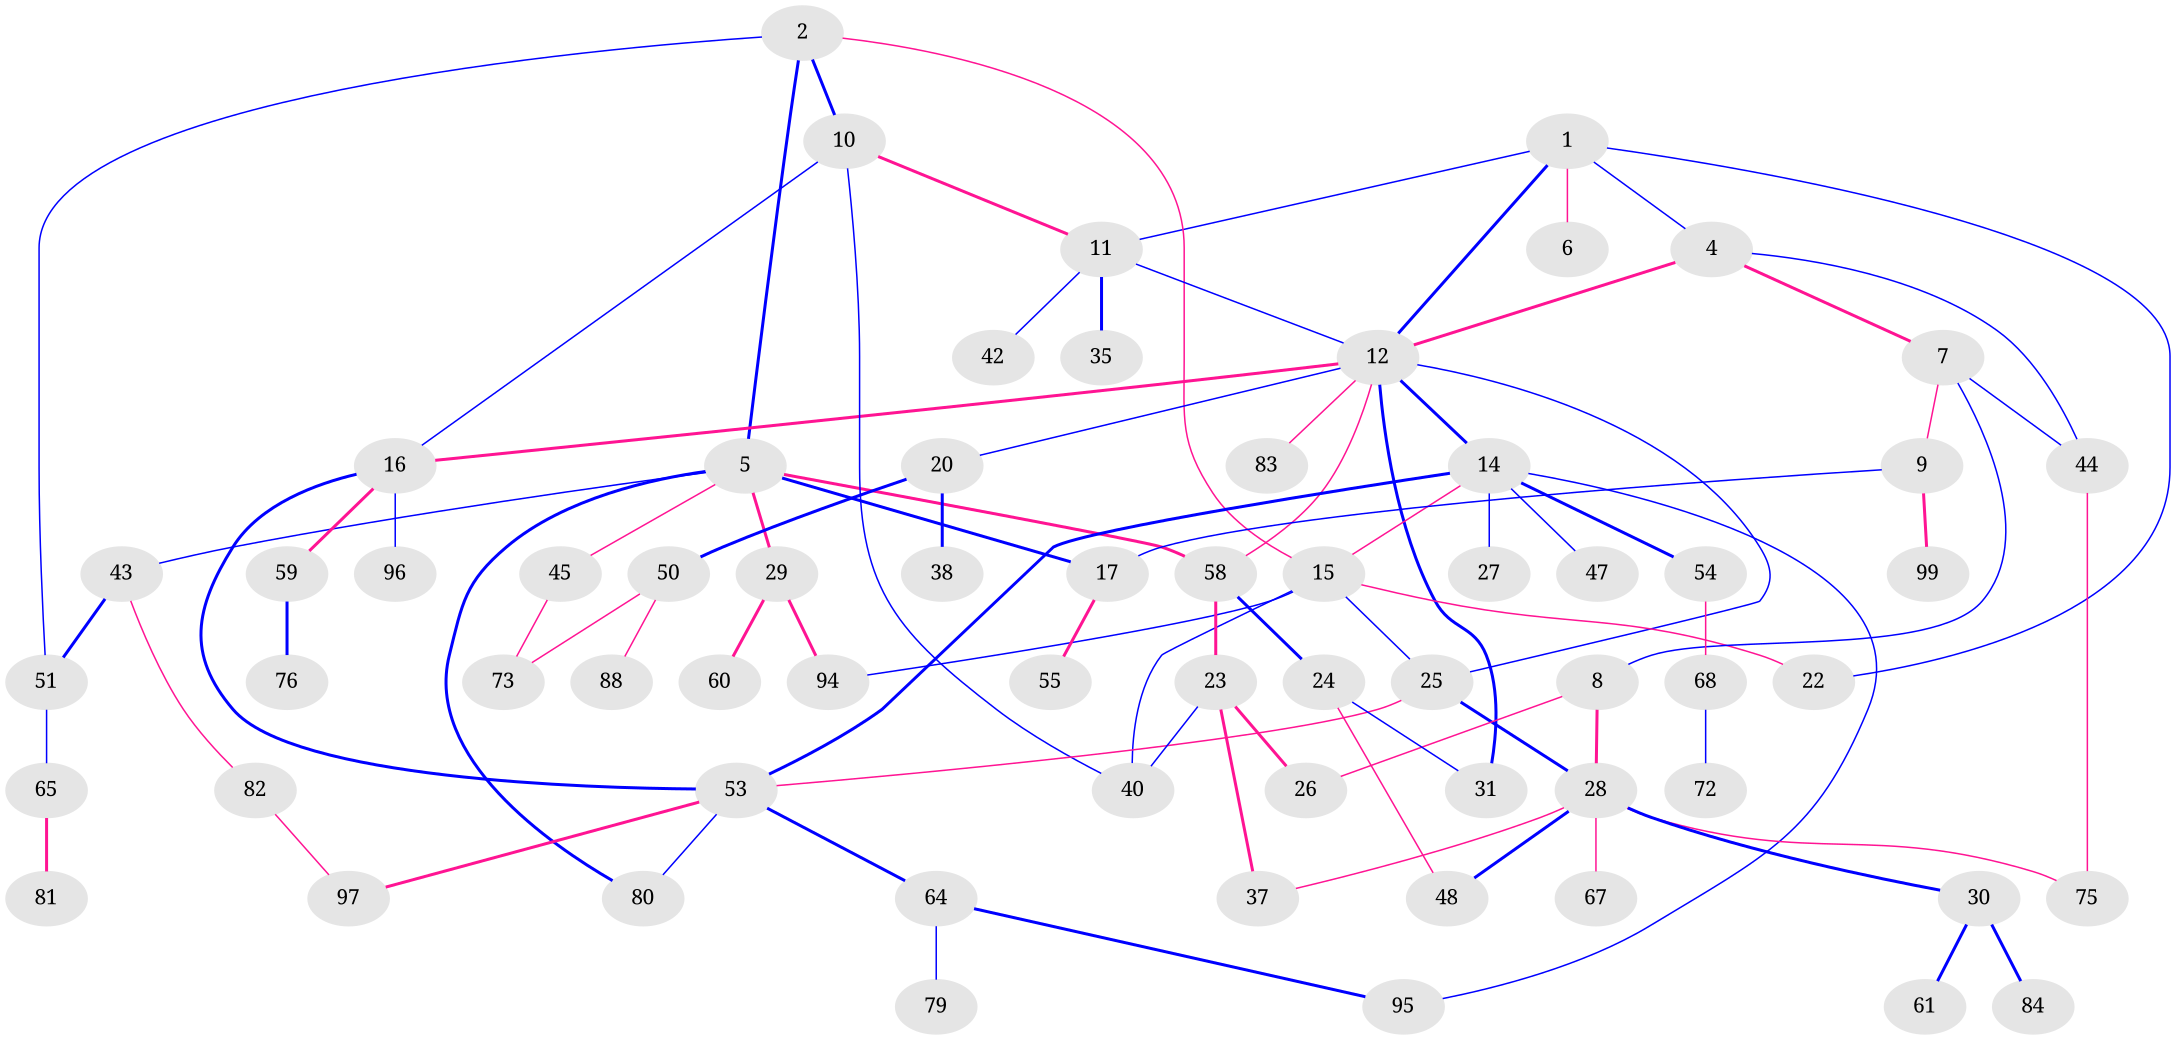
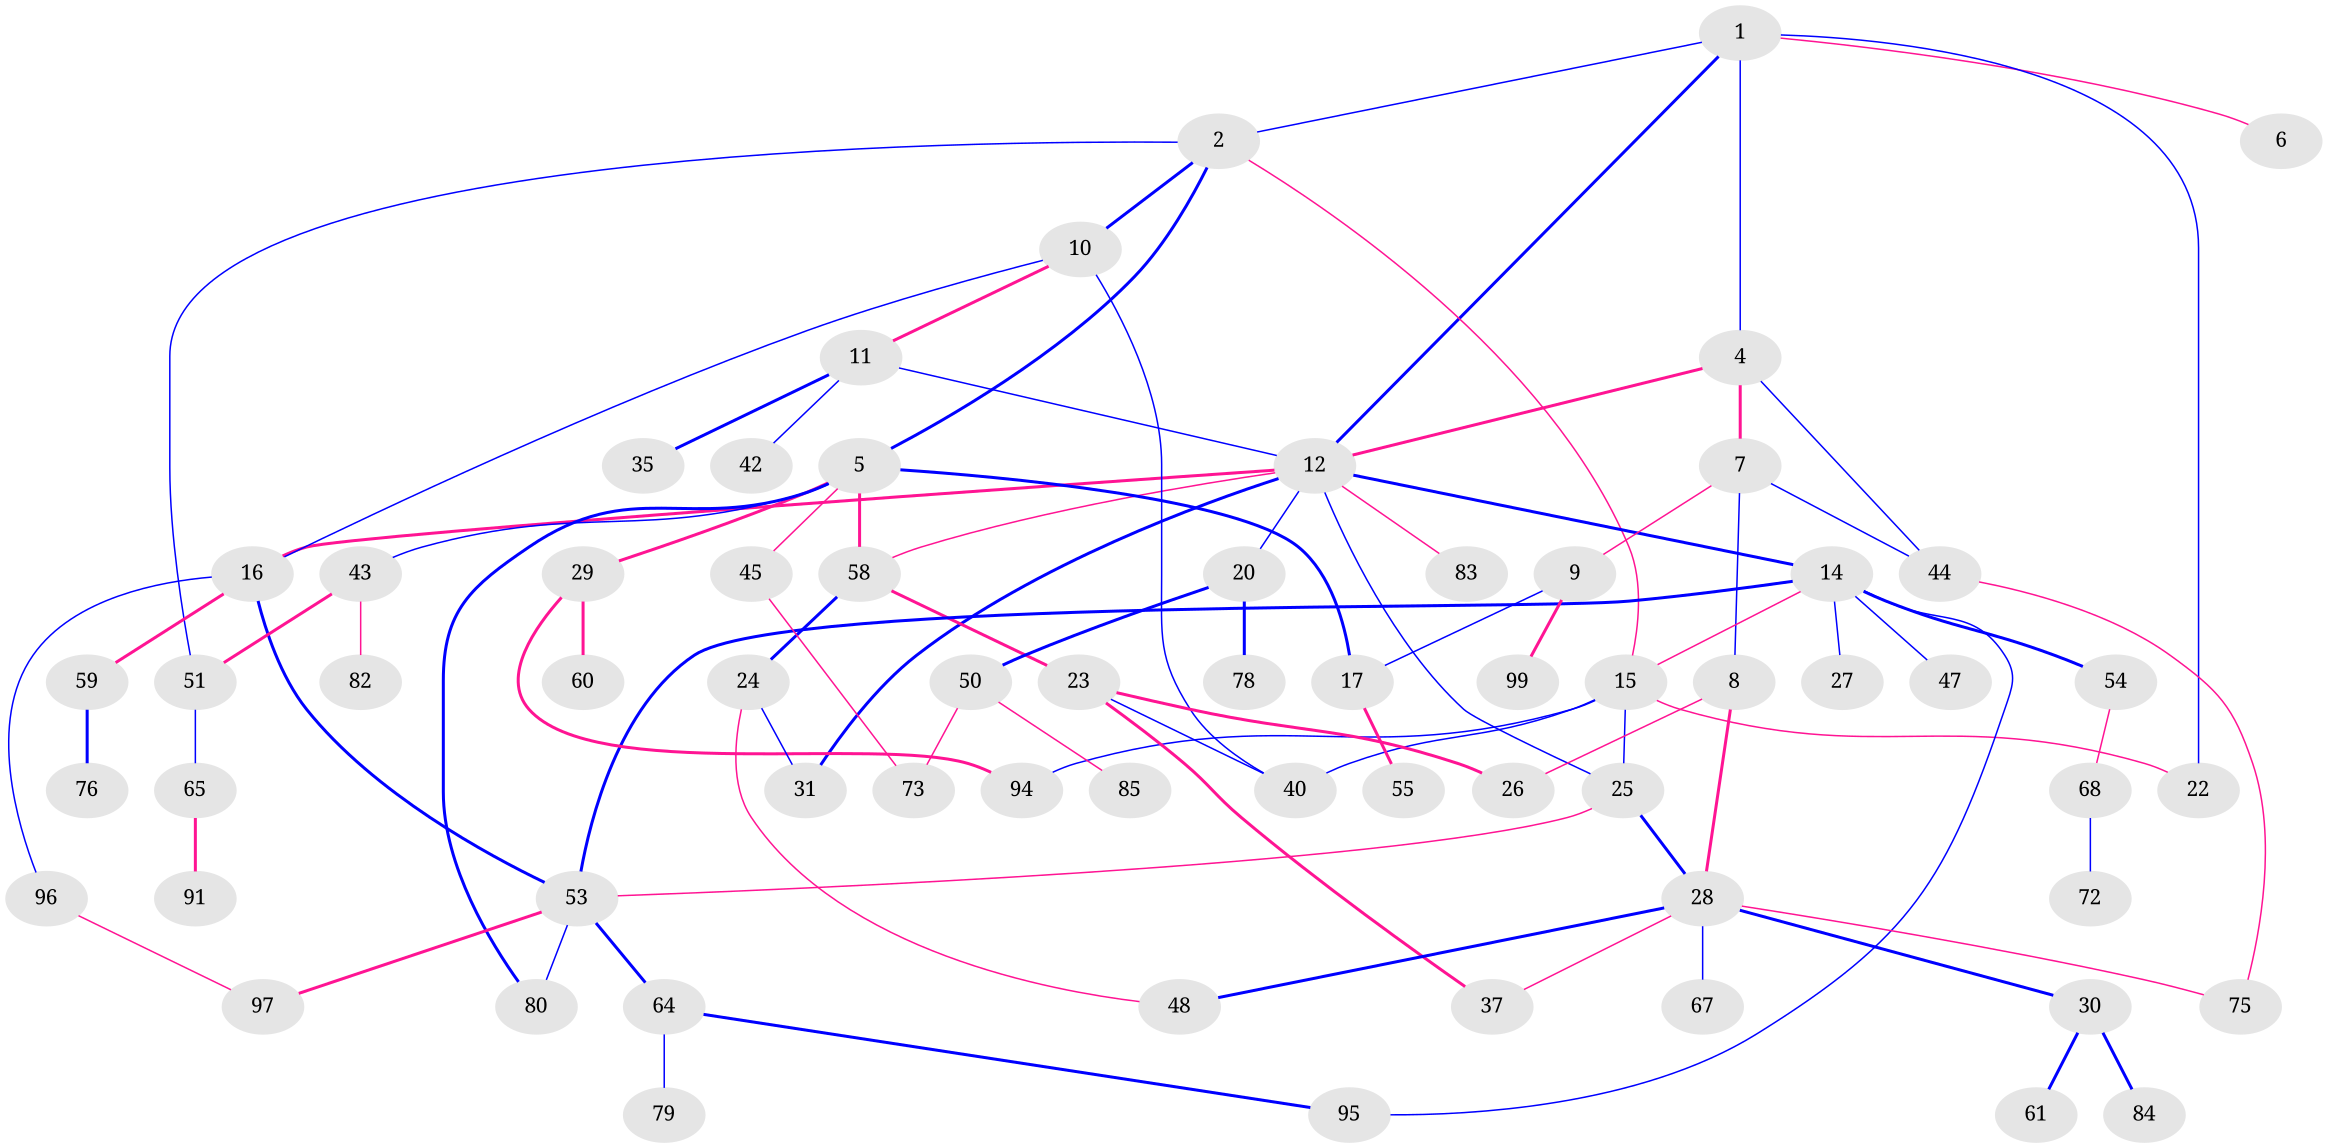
(1335, 195) -> (1480, 87)
(942, 574) -> (1244, 682)
(84, 628) -> (278, 628)
(612, 682) -> (1130, 790)
(302, 845) -> (155, 953)
(1596, 845) -> (1703, 953)
(47, 899) -> (195, 899)
